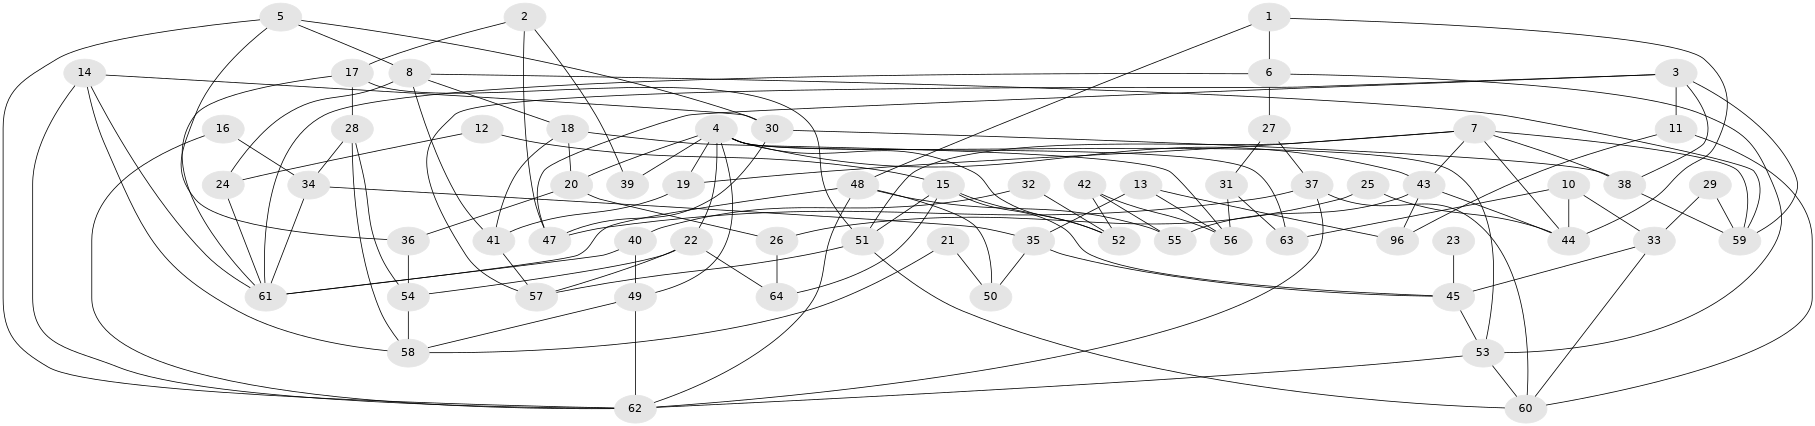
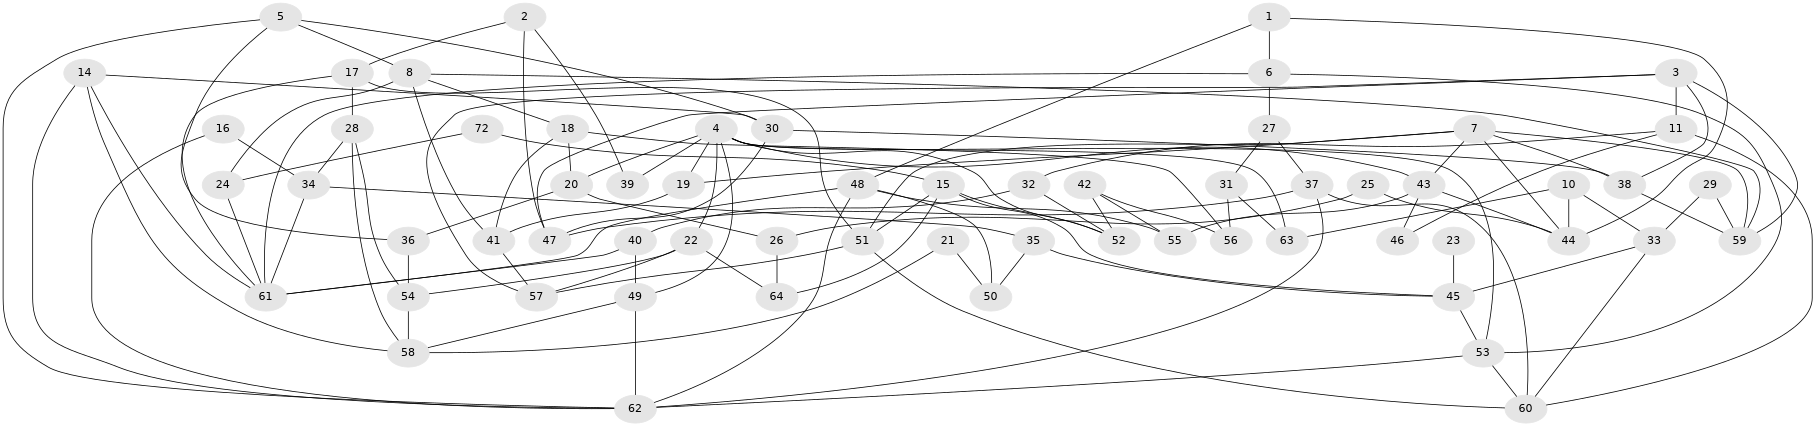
(482, 129) -> (482, 129)
none -> (1349, 146)
(1141, 185) -> none
(1398, 241) -> (1398, 241)
